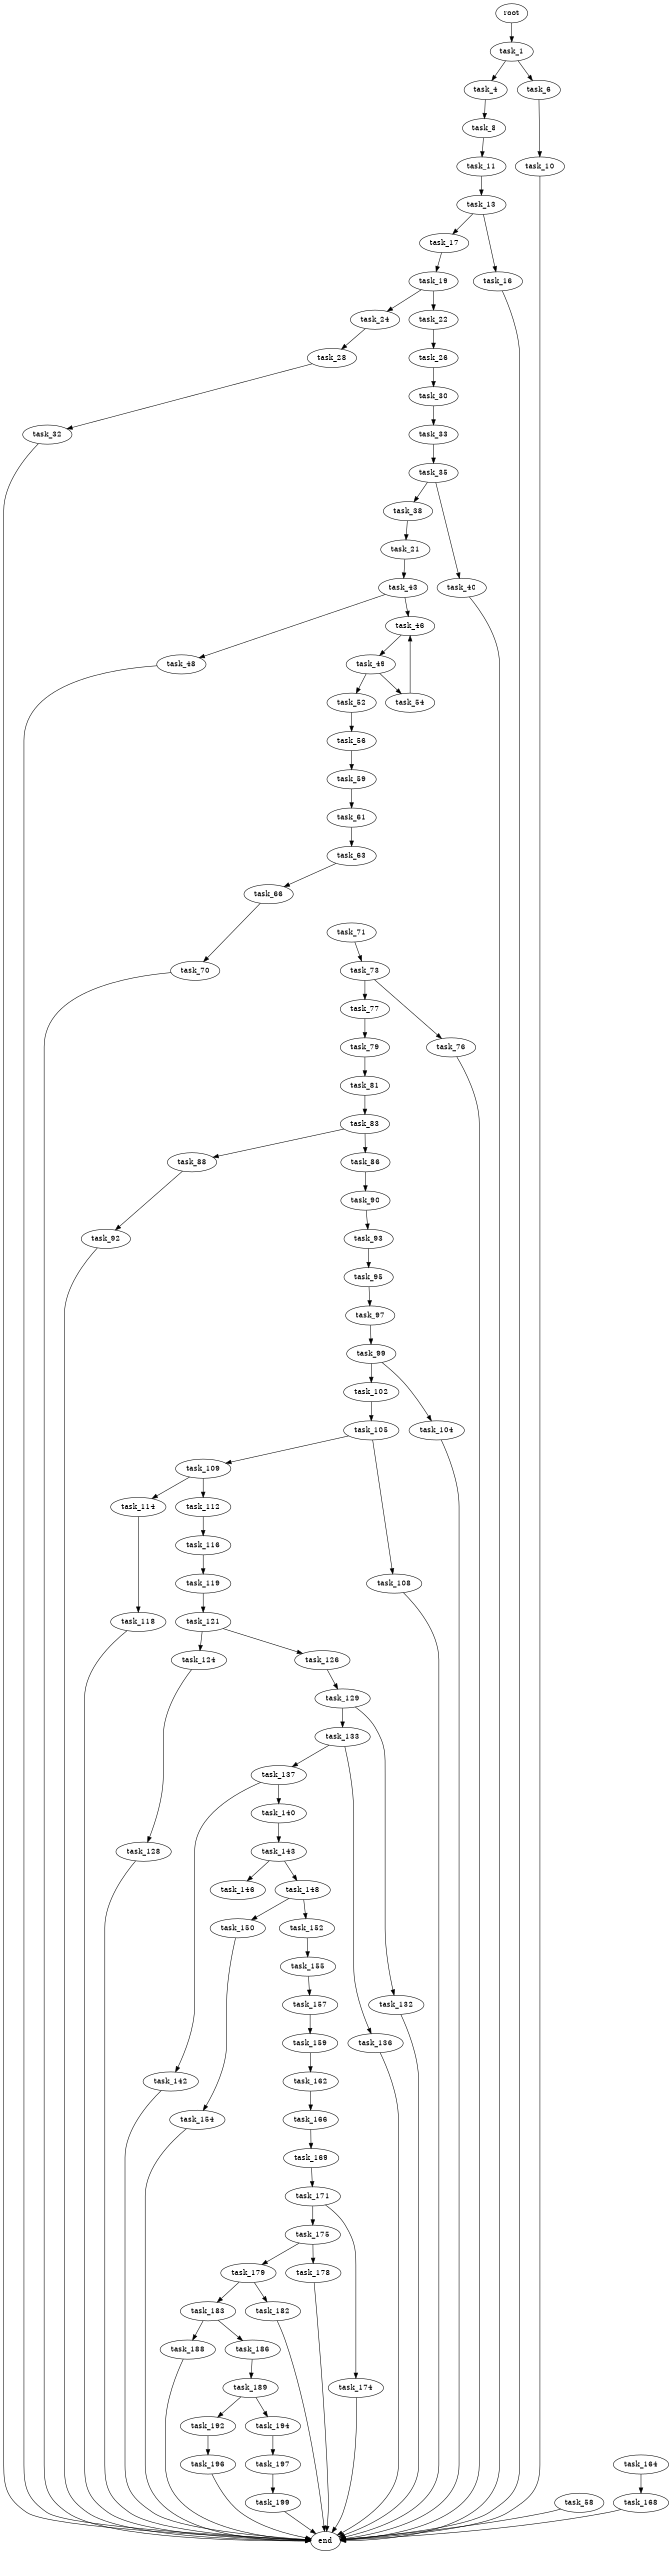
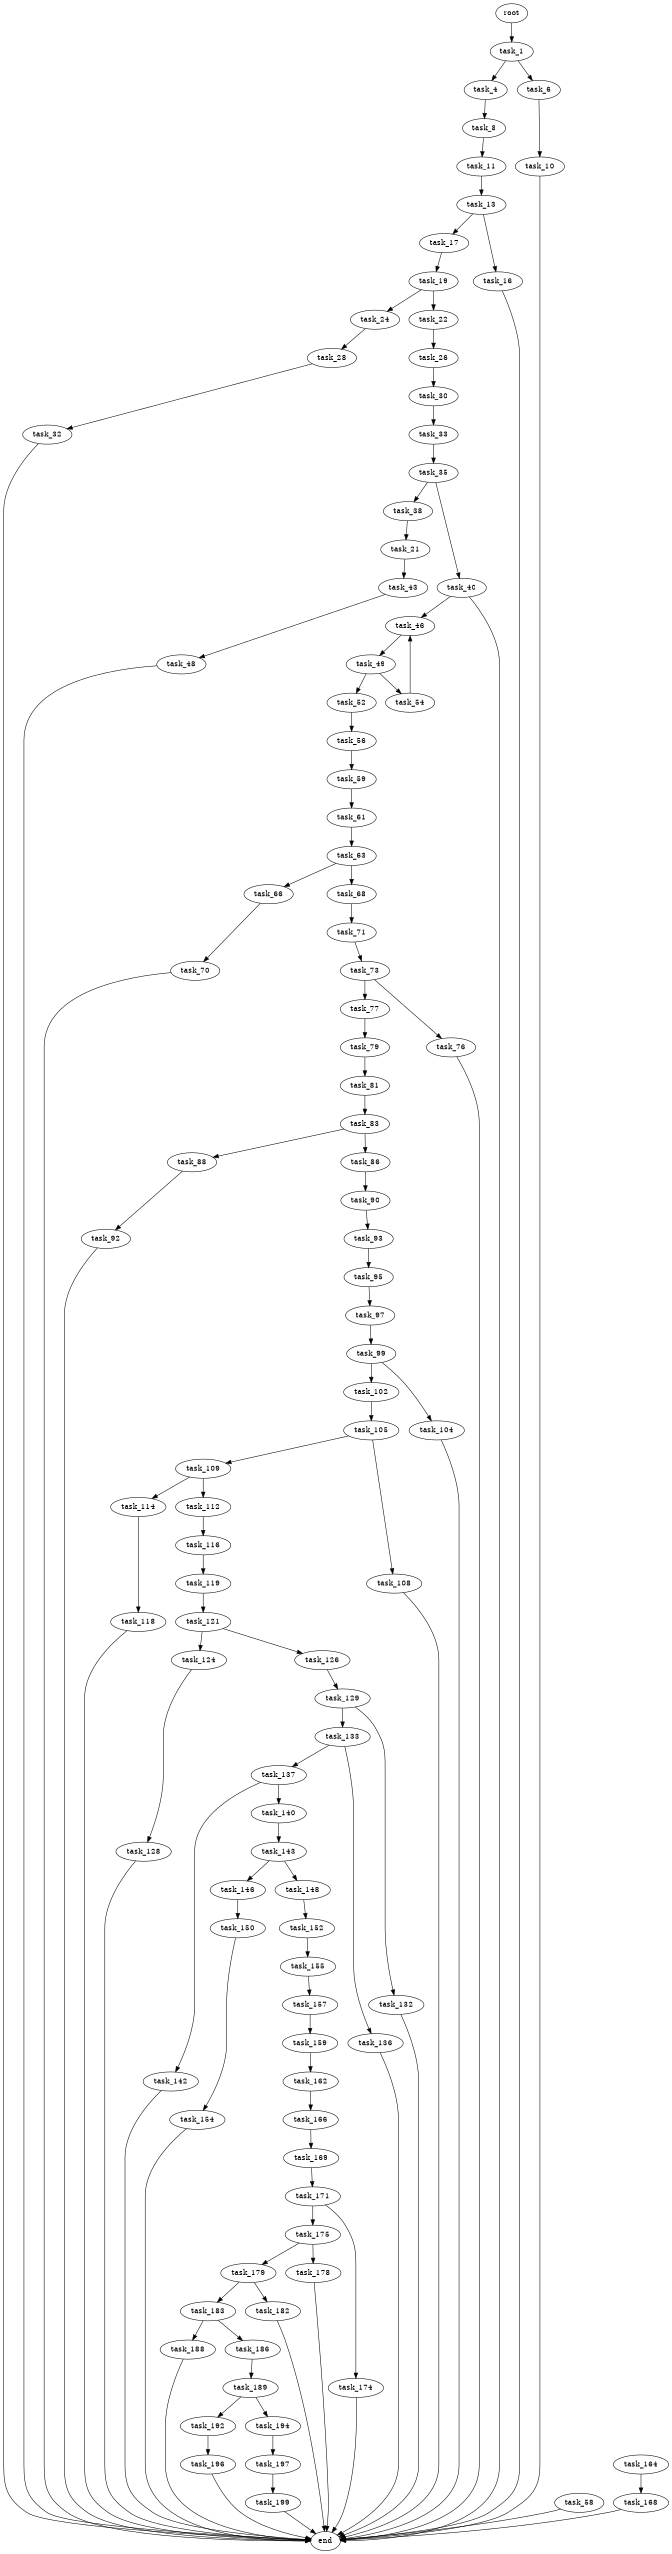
(406, 604) -> (438, 605)
none -> (352, 894)
(273, 1908) -> (238, 1907)
